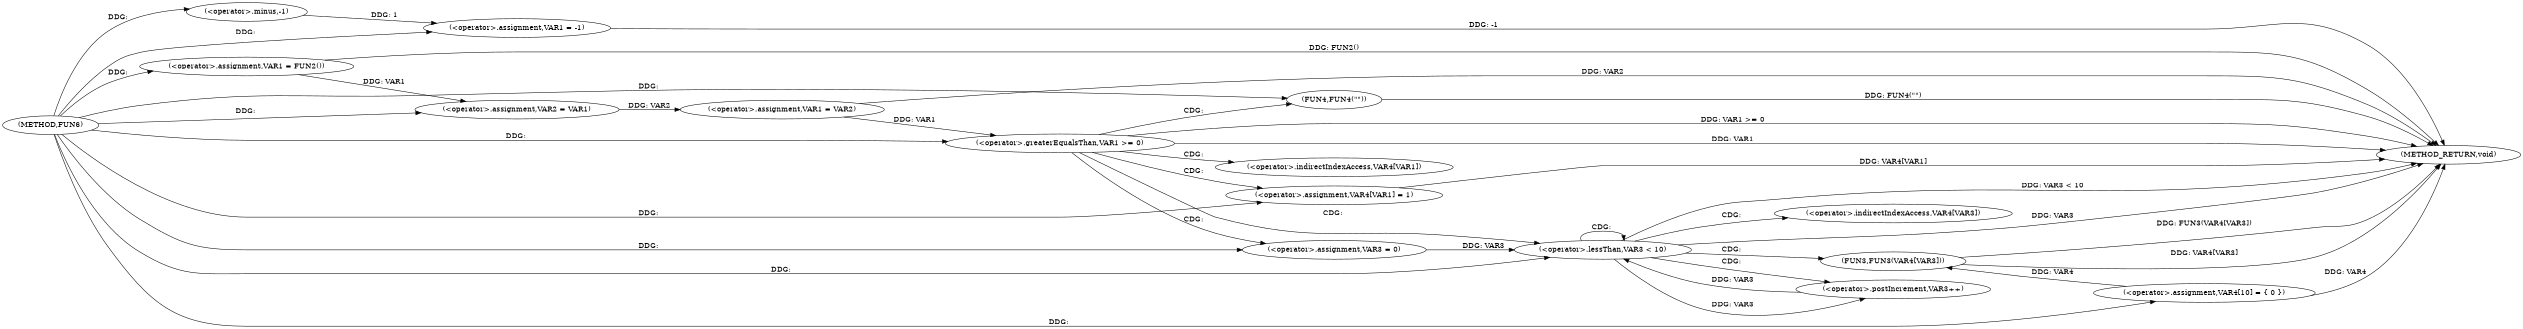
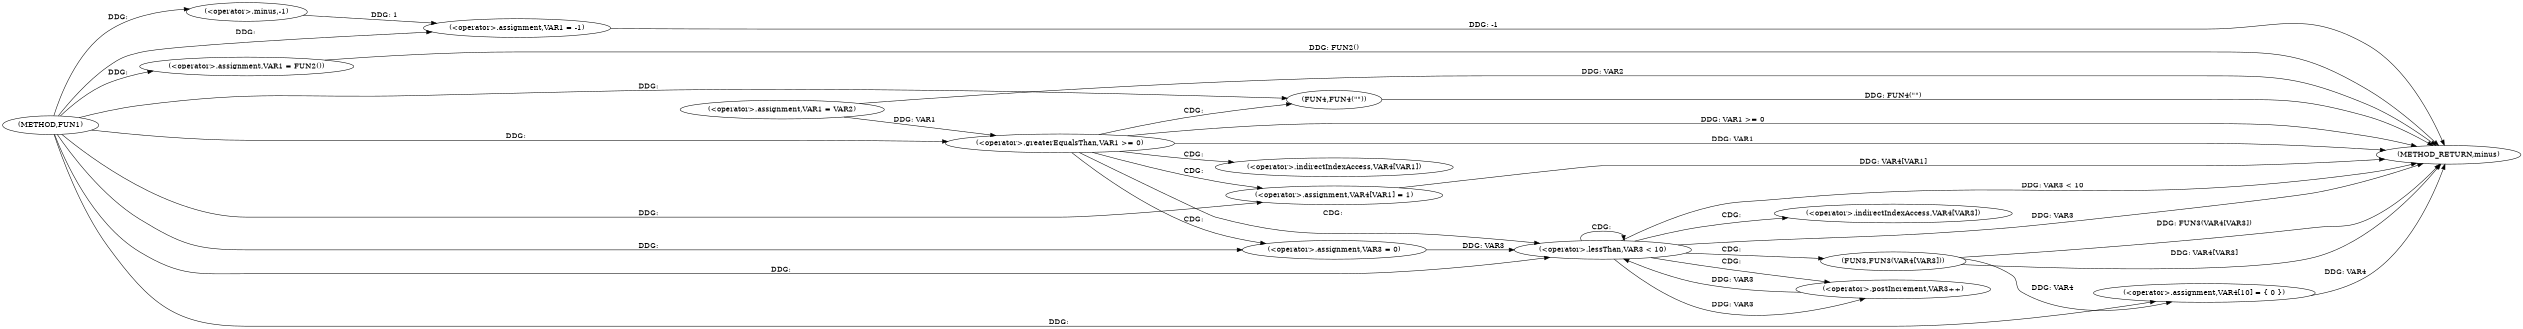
(517, 110) -> none
(51, 125) -> (51, 125)
(2449, 155) -> (2449, 155)
(2039, 278) -> (2057, 306)
